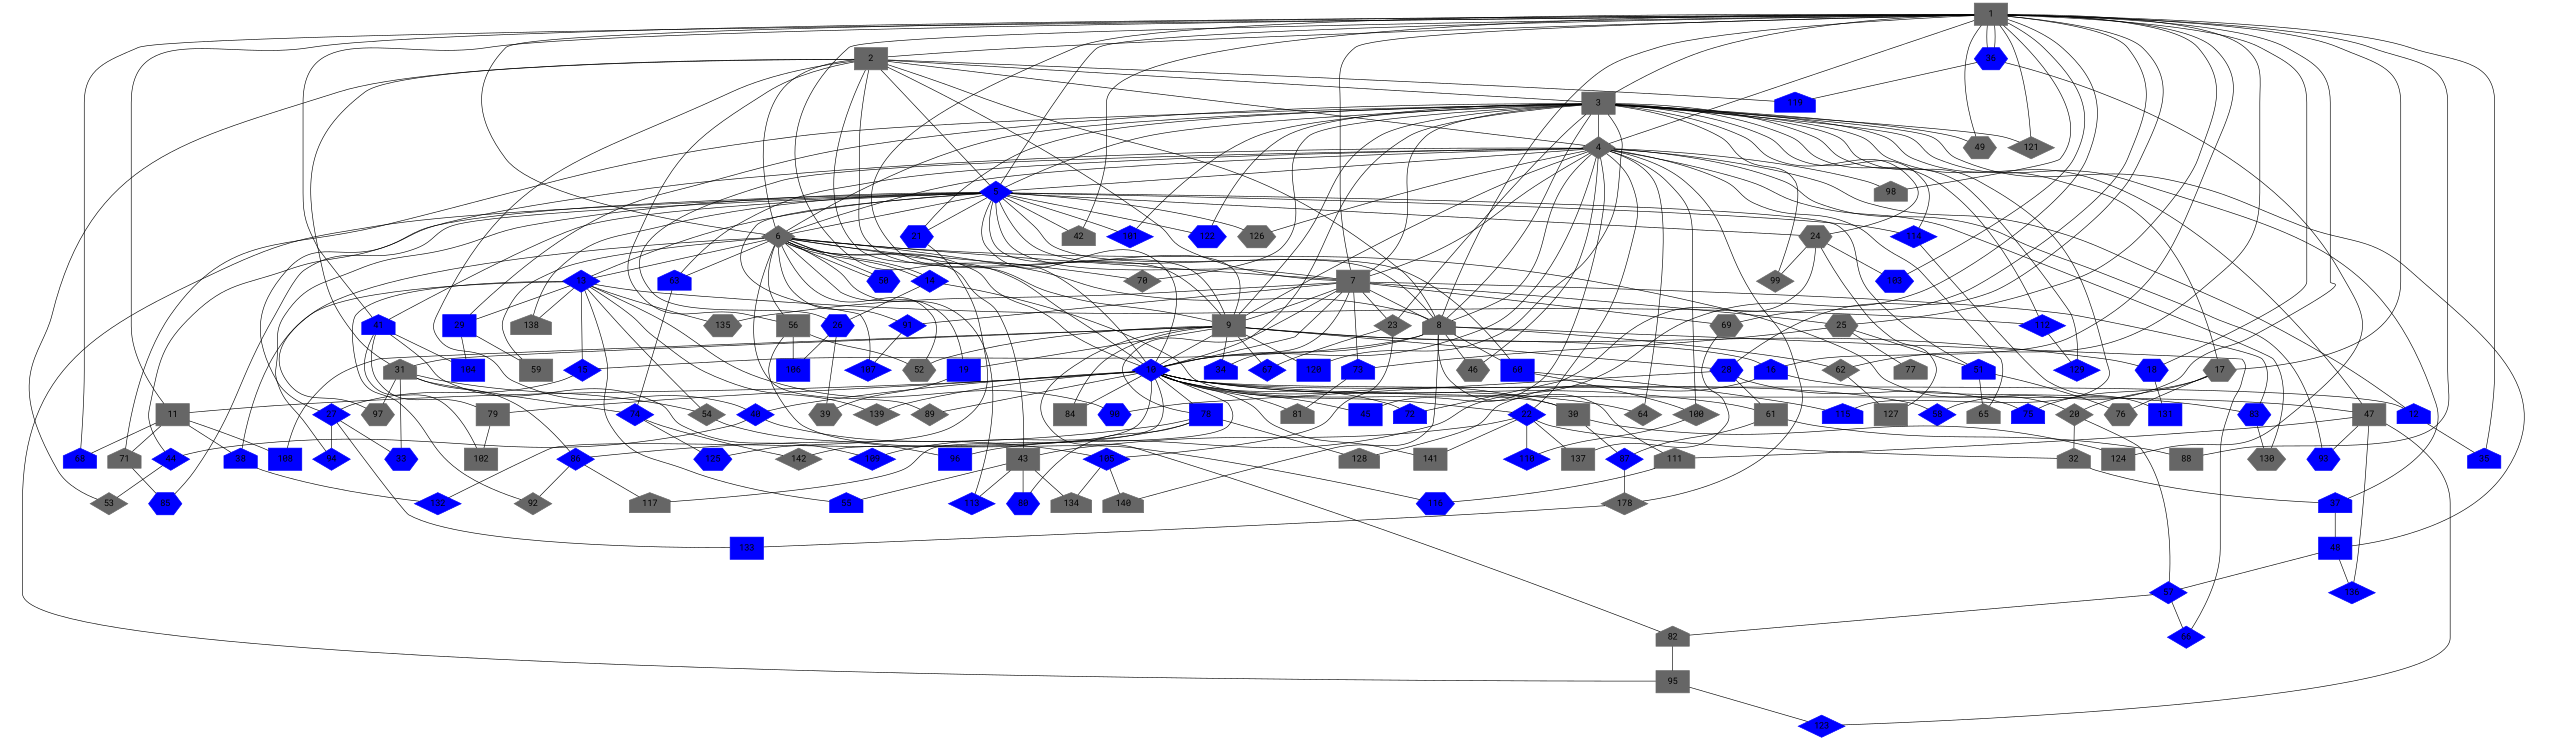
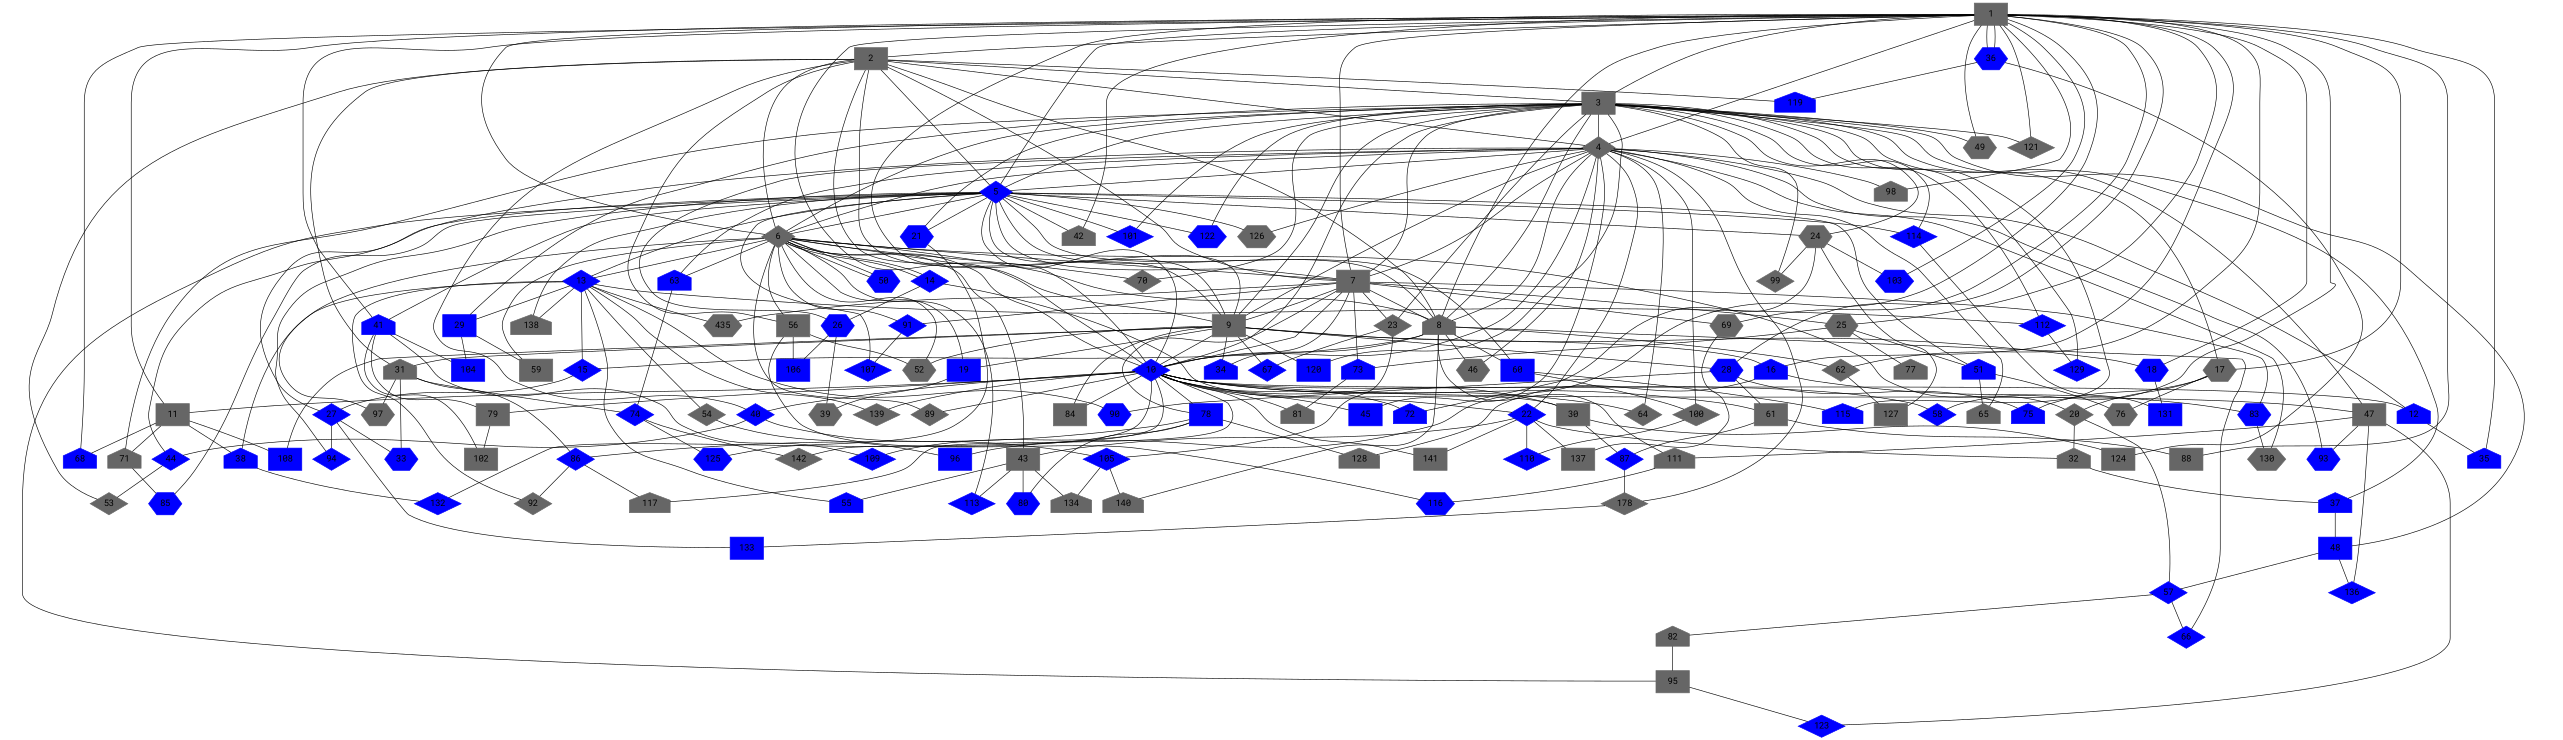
(723, 326) -> (723, 326)
(493, 388) -> none
(1251, 485) -> none
